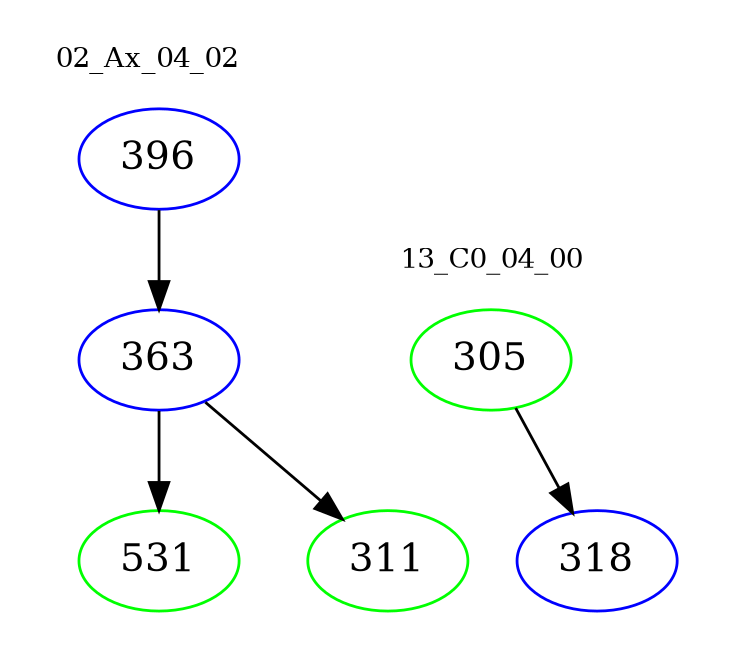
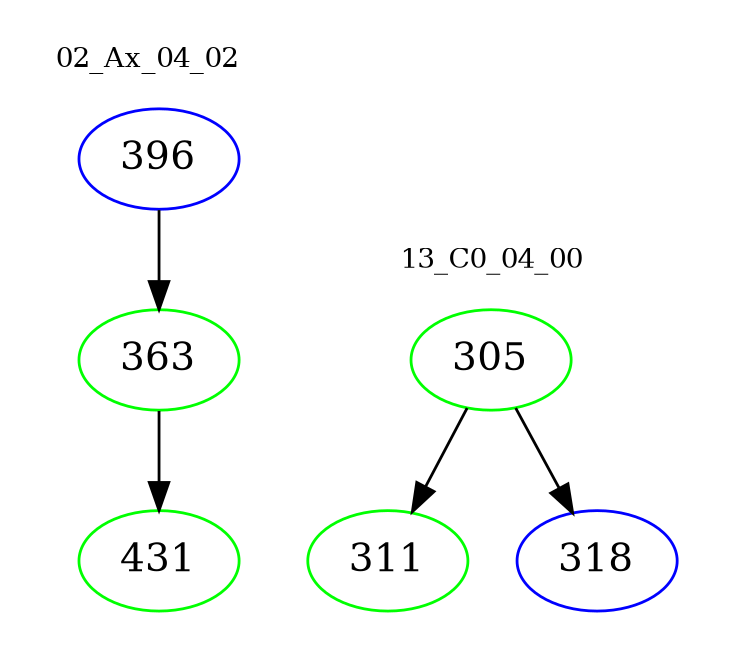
(159, 360) -> (159, 360)
(243, 434) -> (446, 447)
(159, 561) -> (159, 561)
